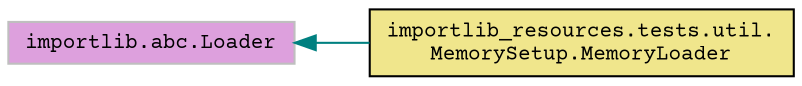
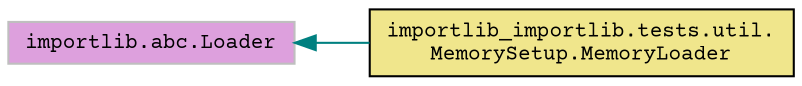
(582, 43) -> (582, 43)
